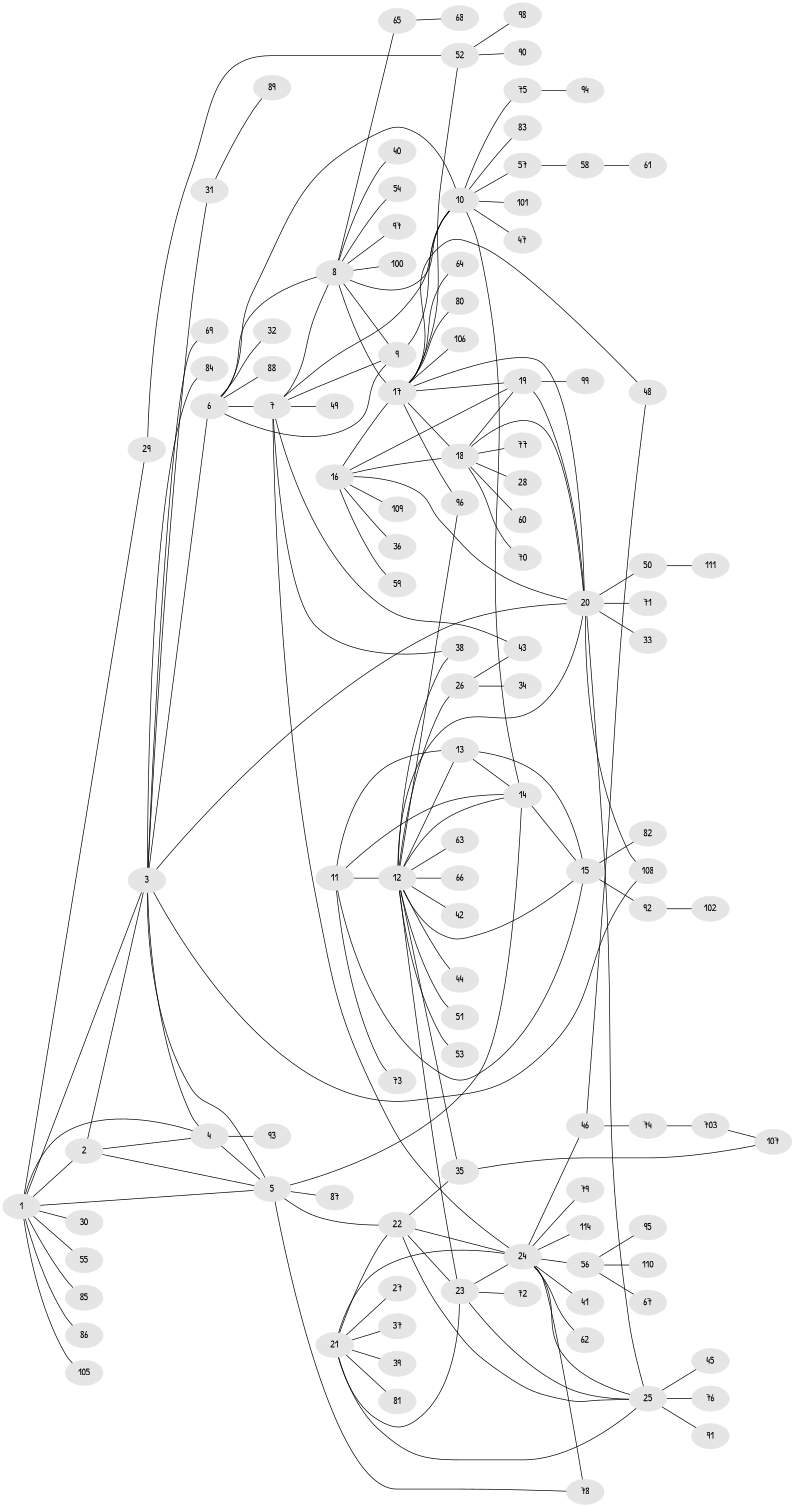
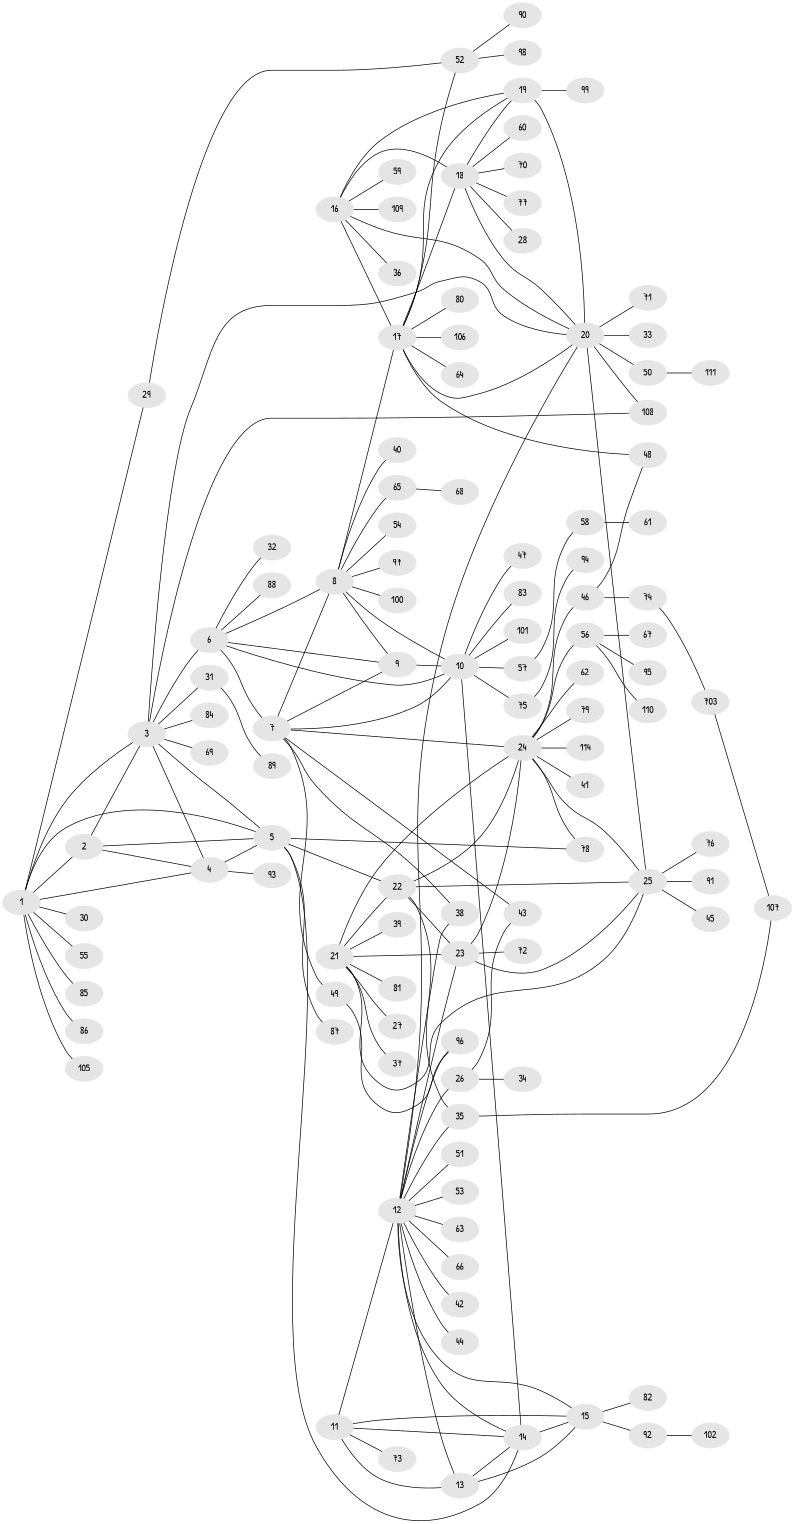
(426, 449) -> (376, 1104)
